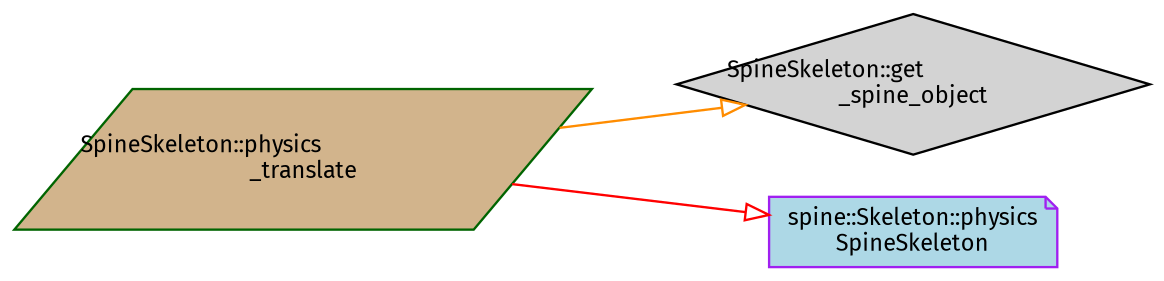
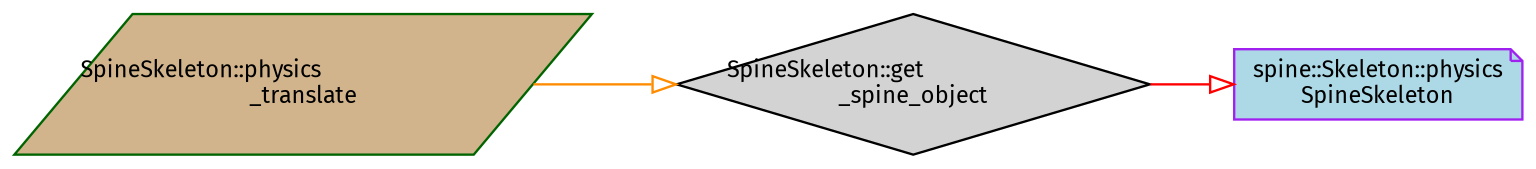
(629, 198) -> (1180, 84)
